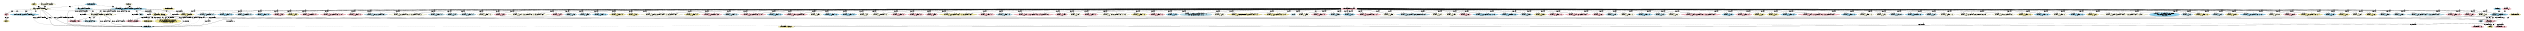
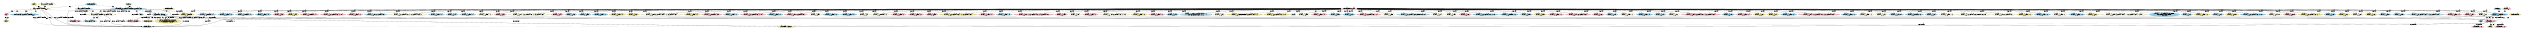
(160, 15) -> (160, 15)
(88, 18) -> (96, 18)
none -> (471, 23)
(2484, 24) -> (2480, 23)
